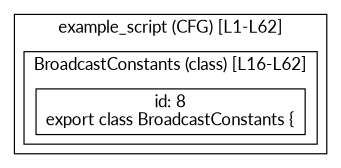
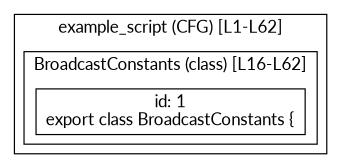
(171, 112) -> (171, 112)
